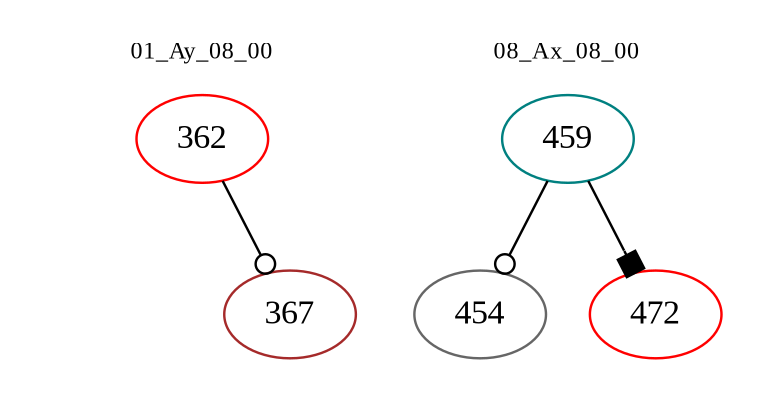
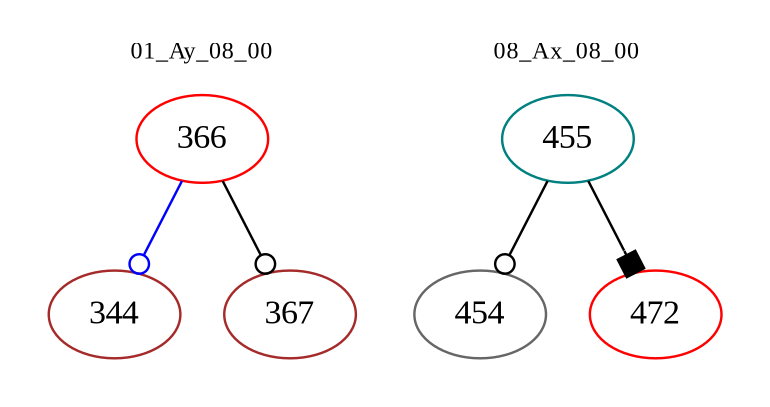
(202, 139) -> (202, 139)
(568, 139) -> (568, 139)
none -> (115, 314)
